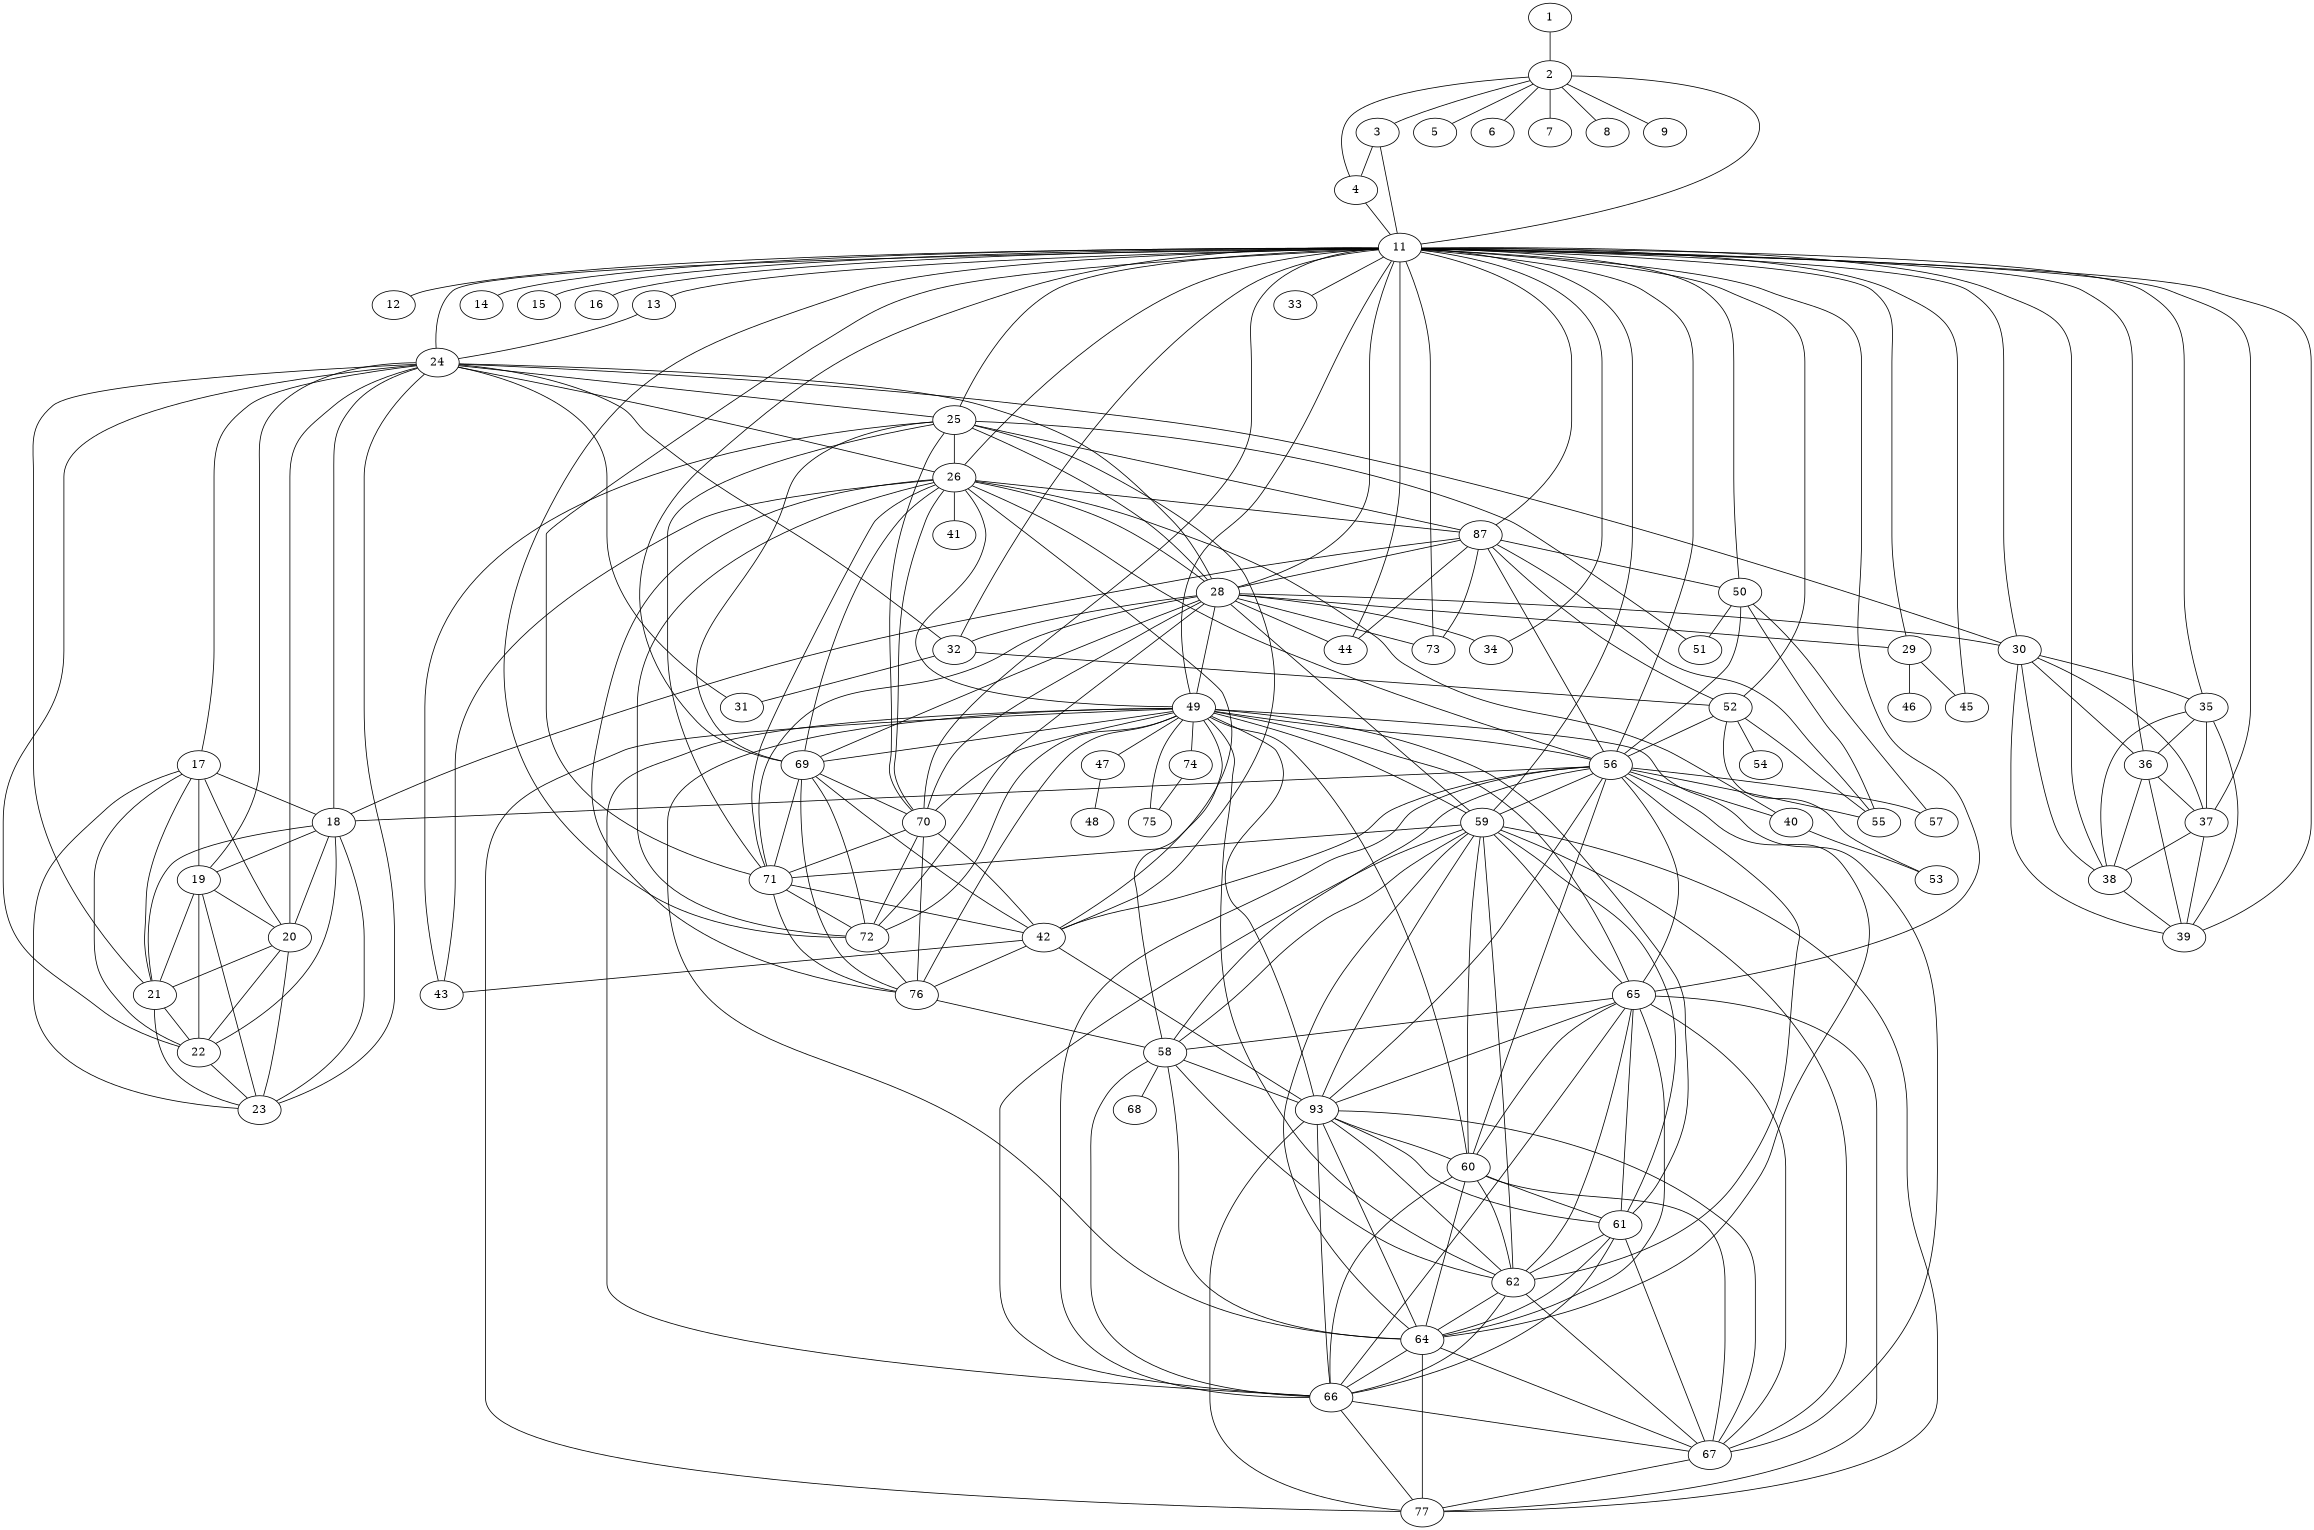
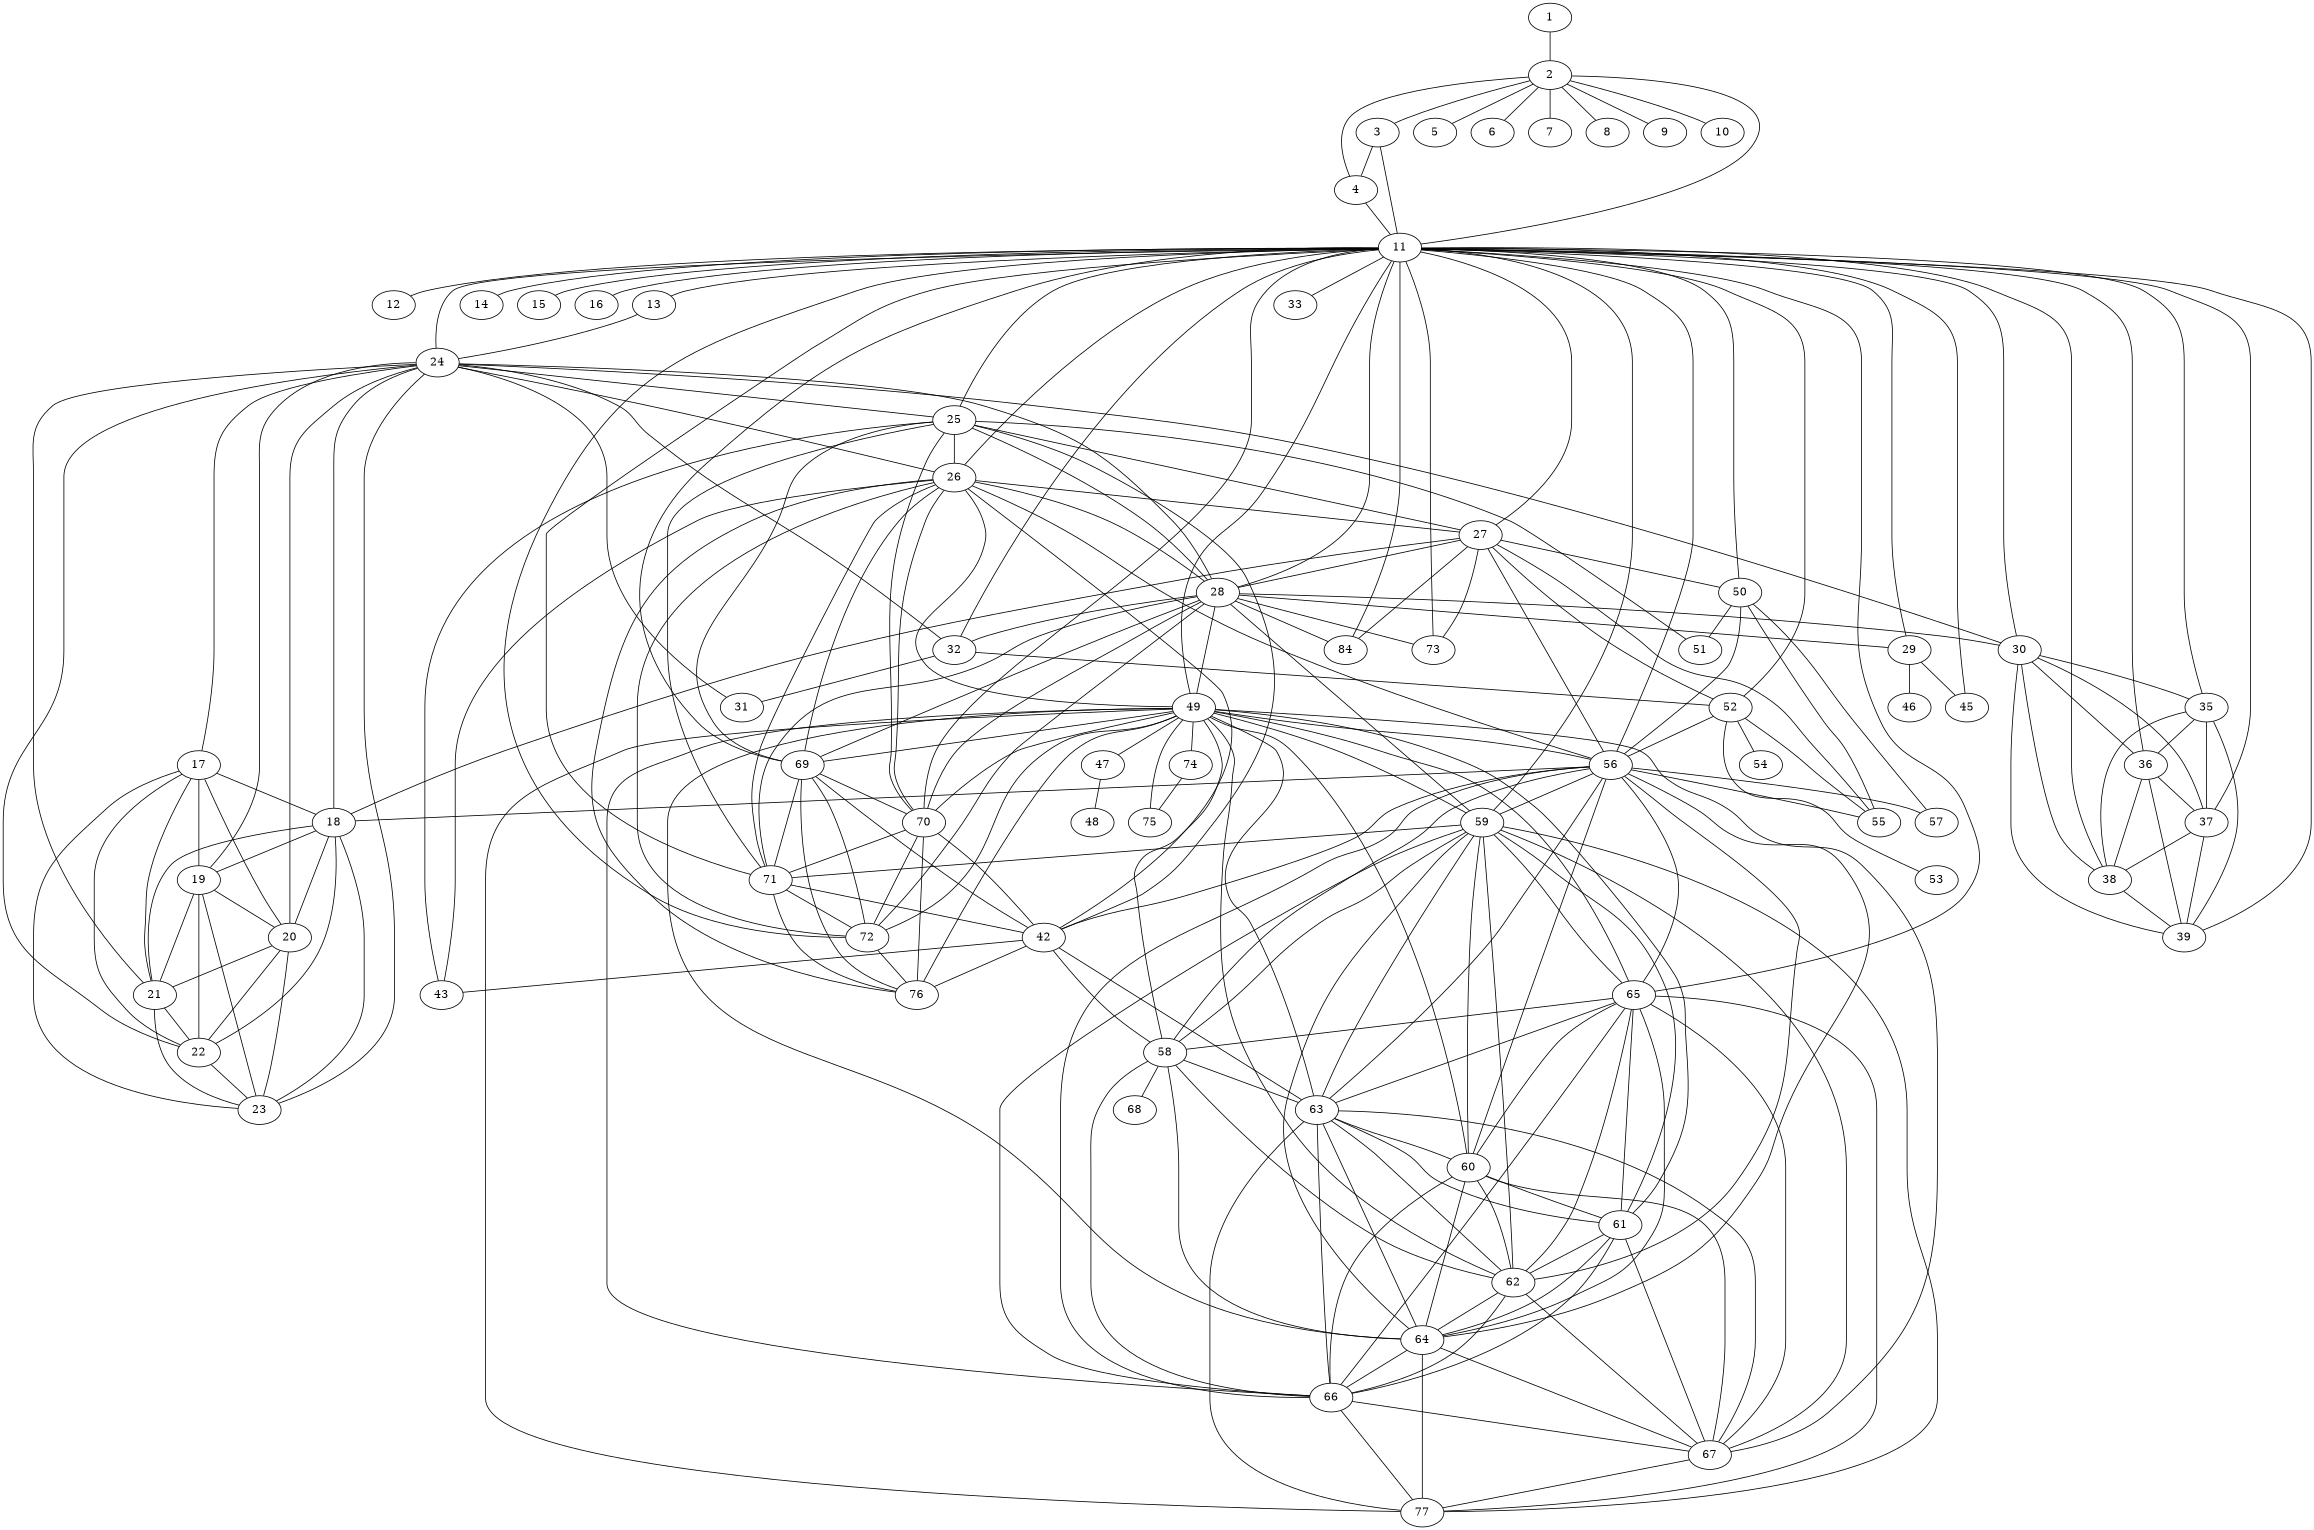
none -> (1723, 133)
(954, 535) -> none
(1481, 535) -> (1481, 535)
(1346, 650) -> (1346, 650)
(1491, 650) -> none
(1791, 823) -> none
(1041, 1024) -> (1100, 1003)
(1317, 1110) -> (1317, 1110)
